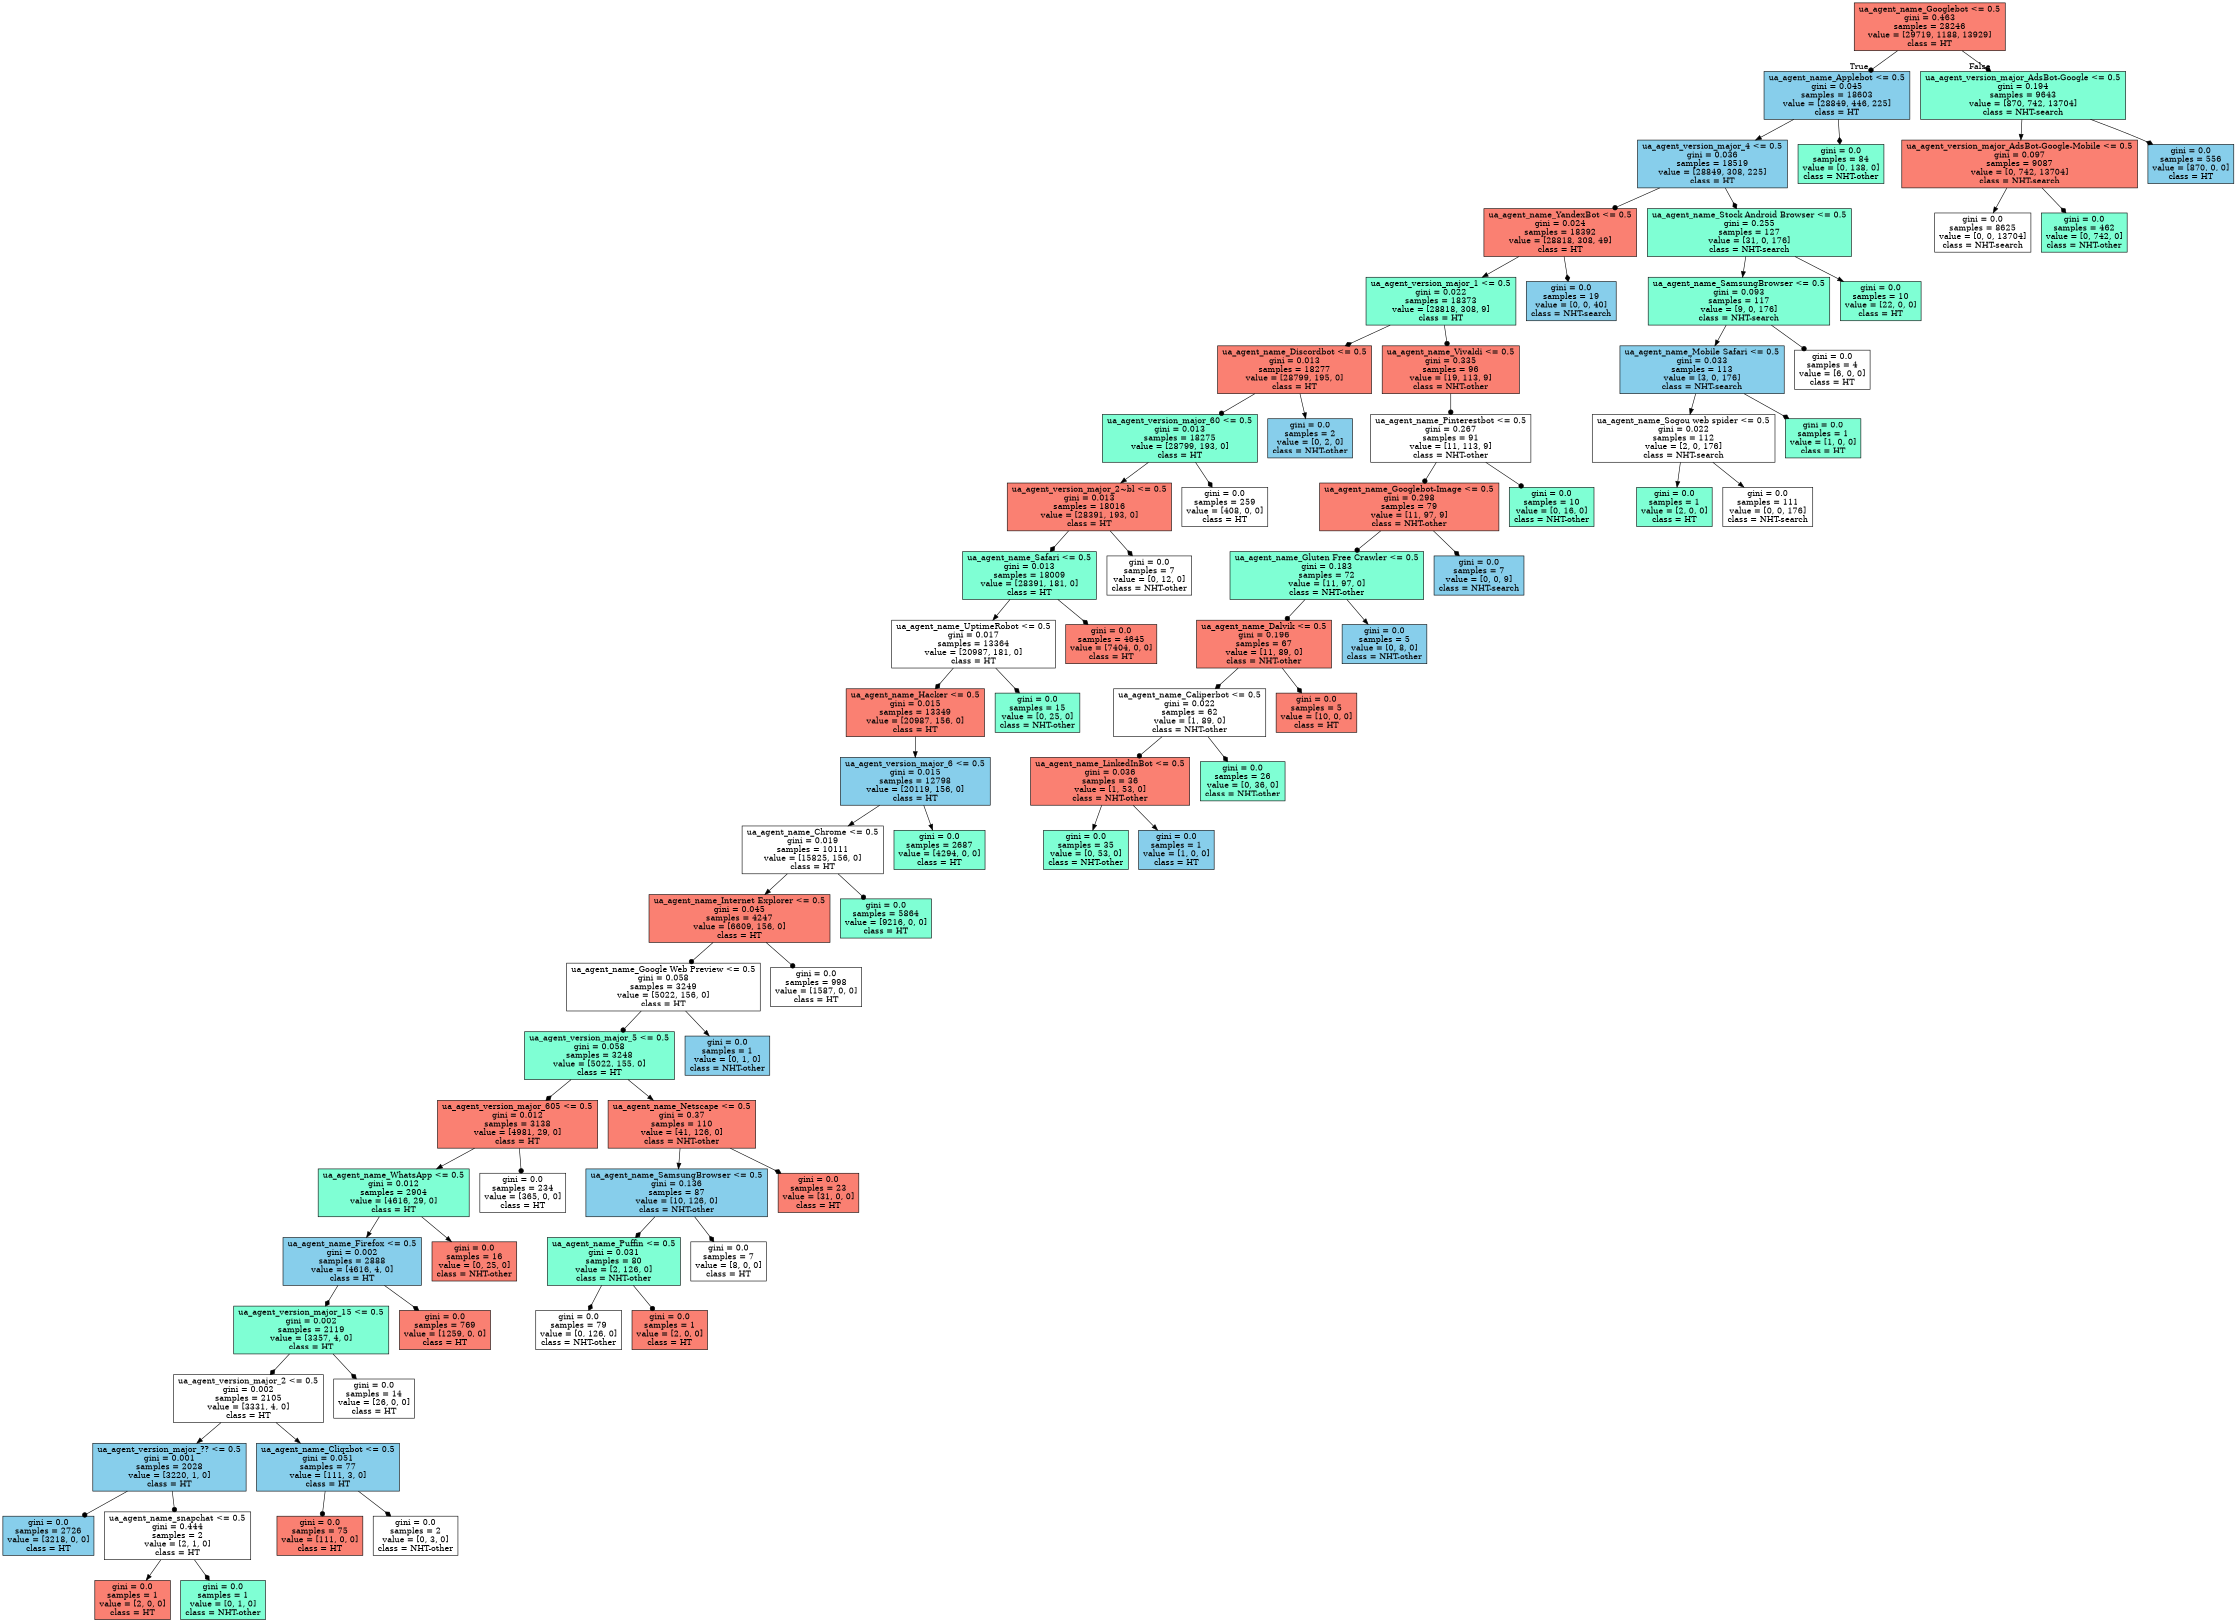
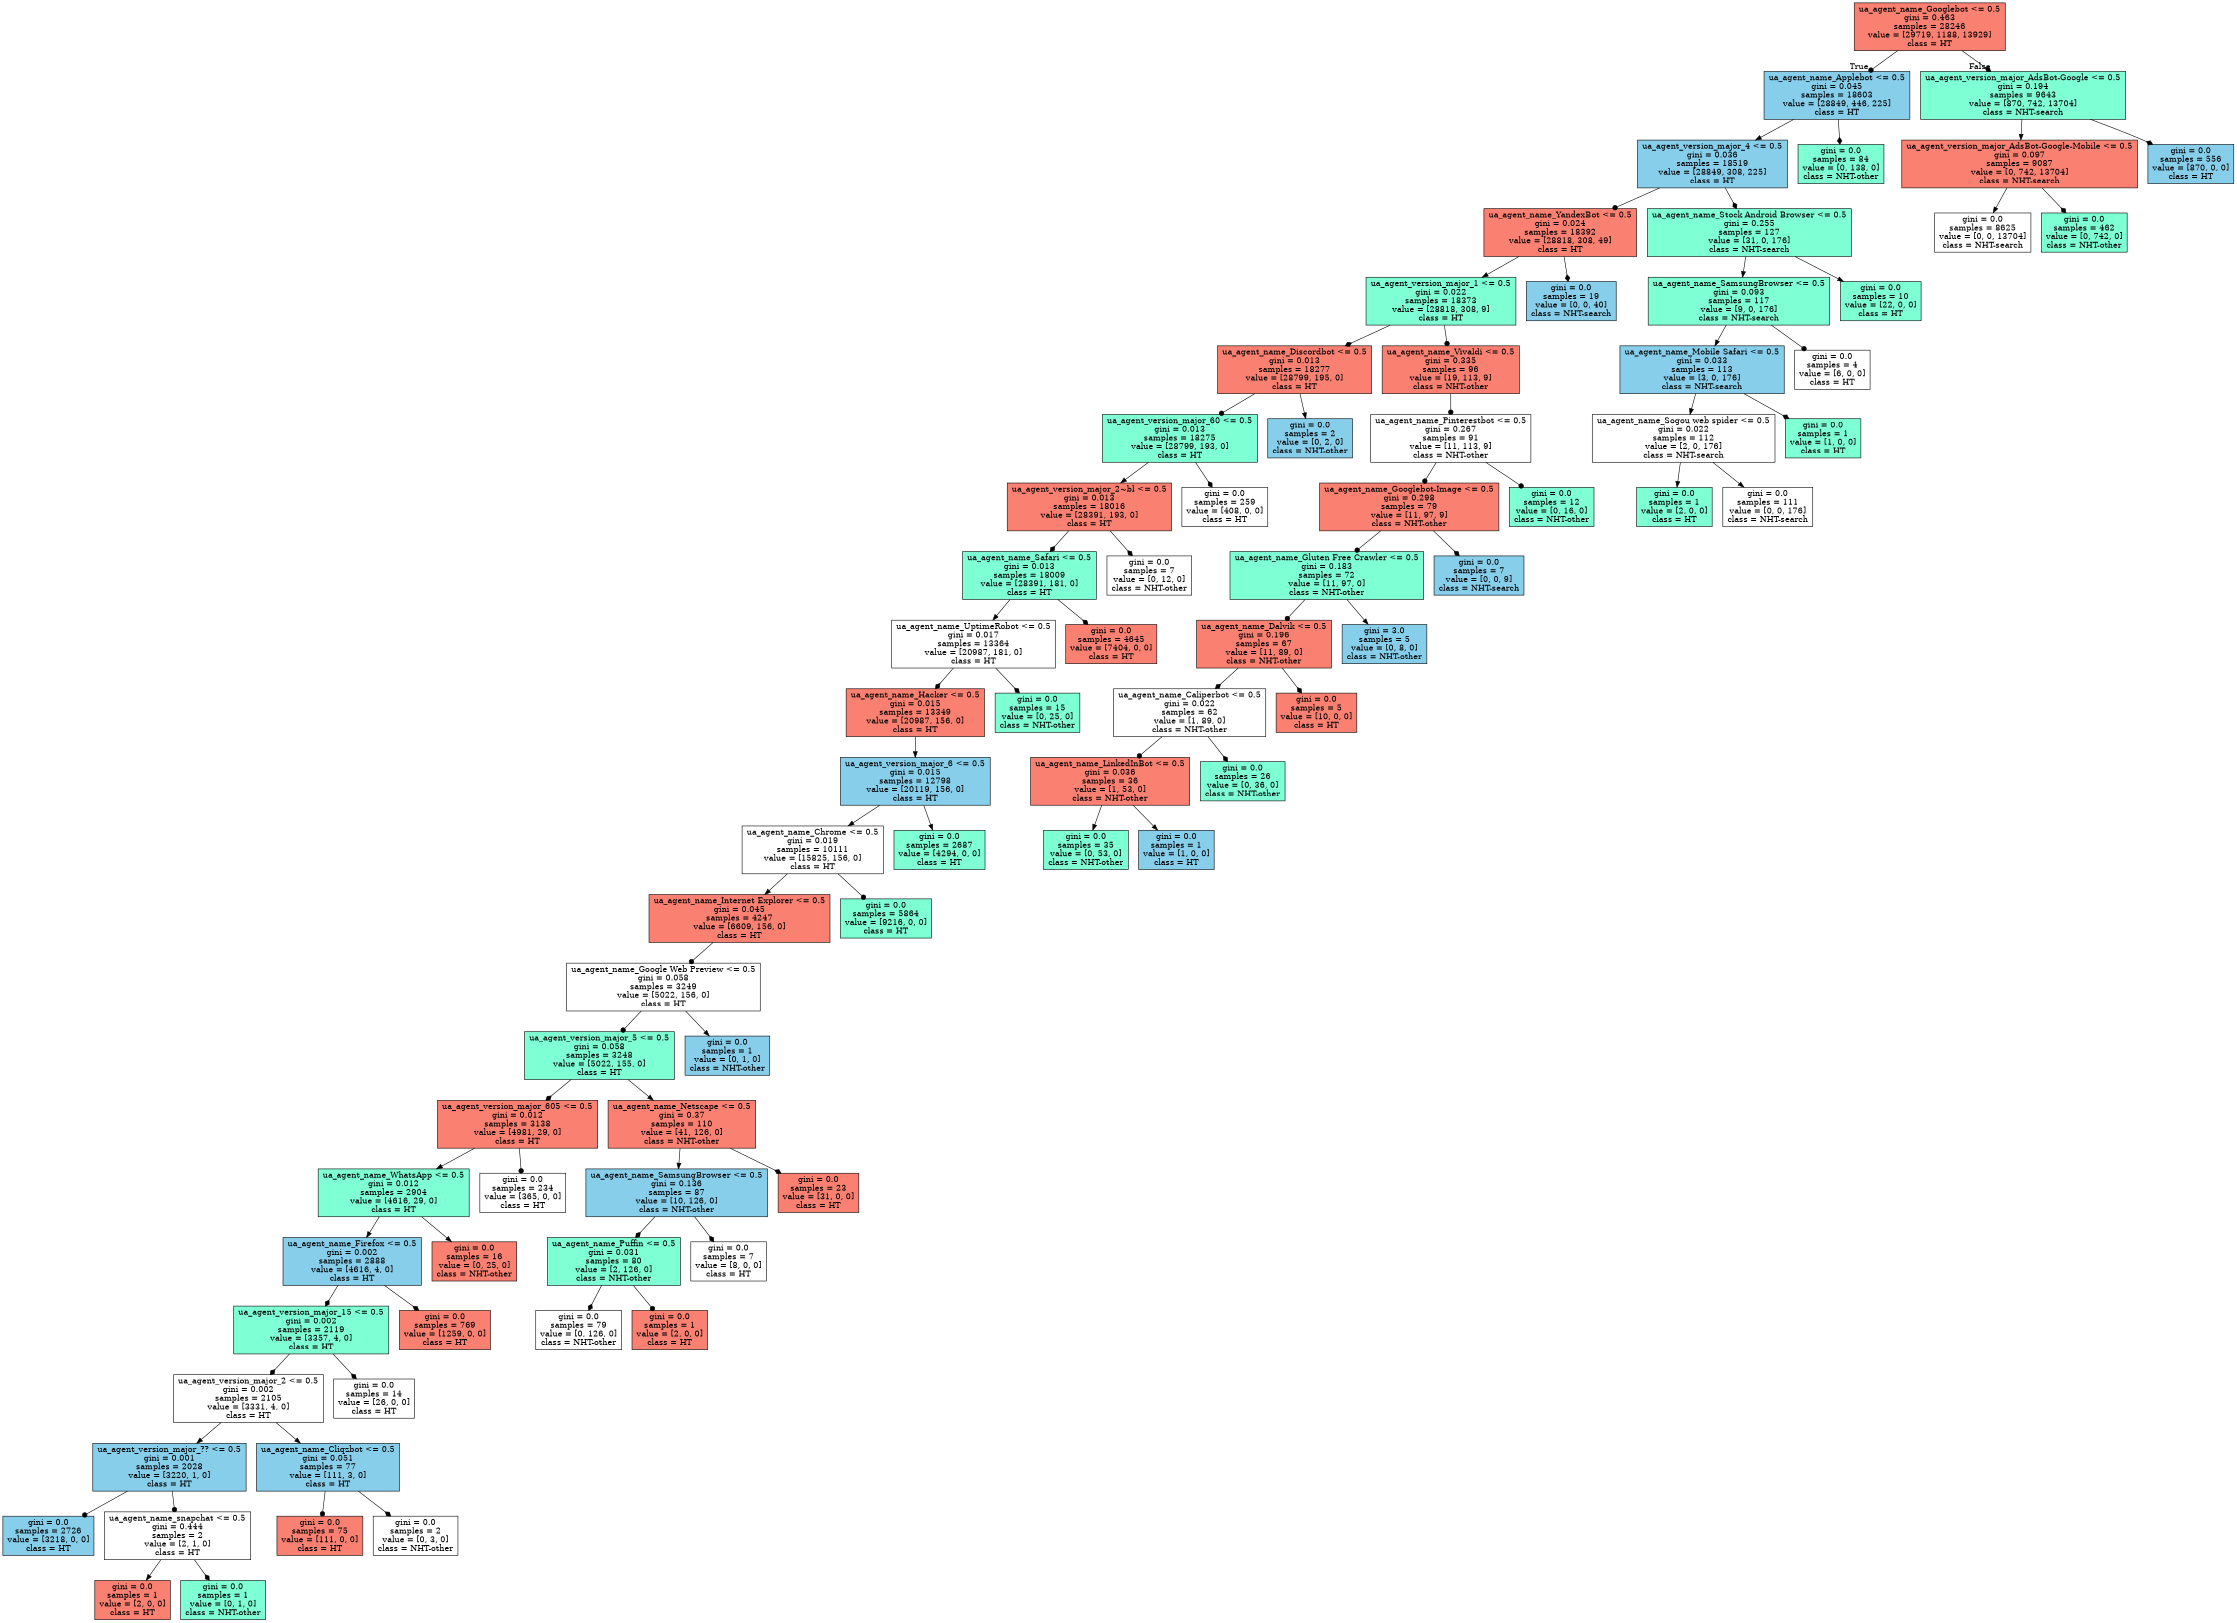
(1552, 507) -> (1552, 507)
(1384, 644) -> (1384, 644)
(816, 987) -> none
